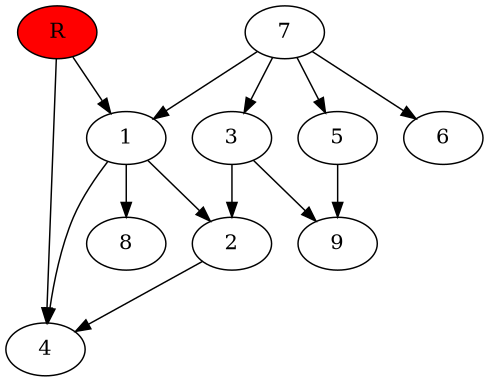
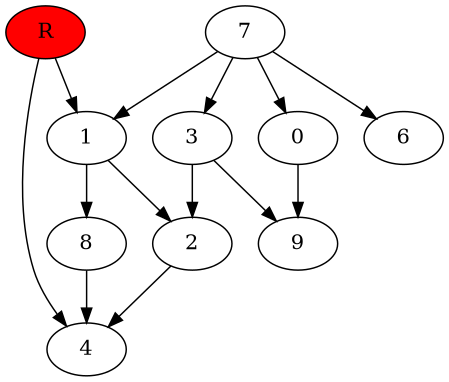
(338, 138) -> (298, 138)
(68, 231) -> (87, 289)
